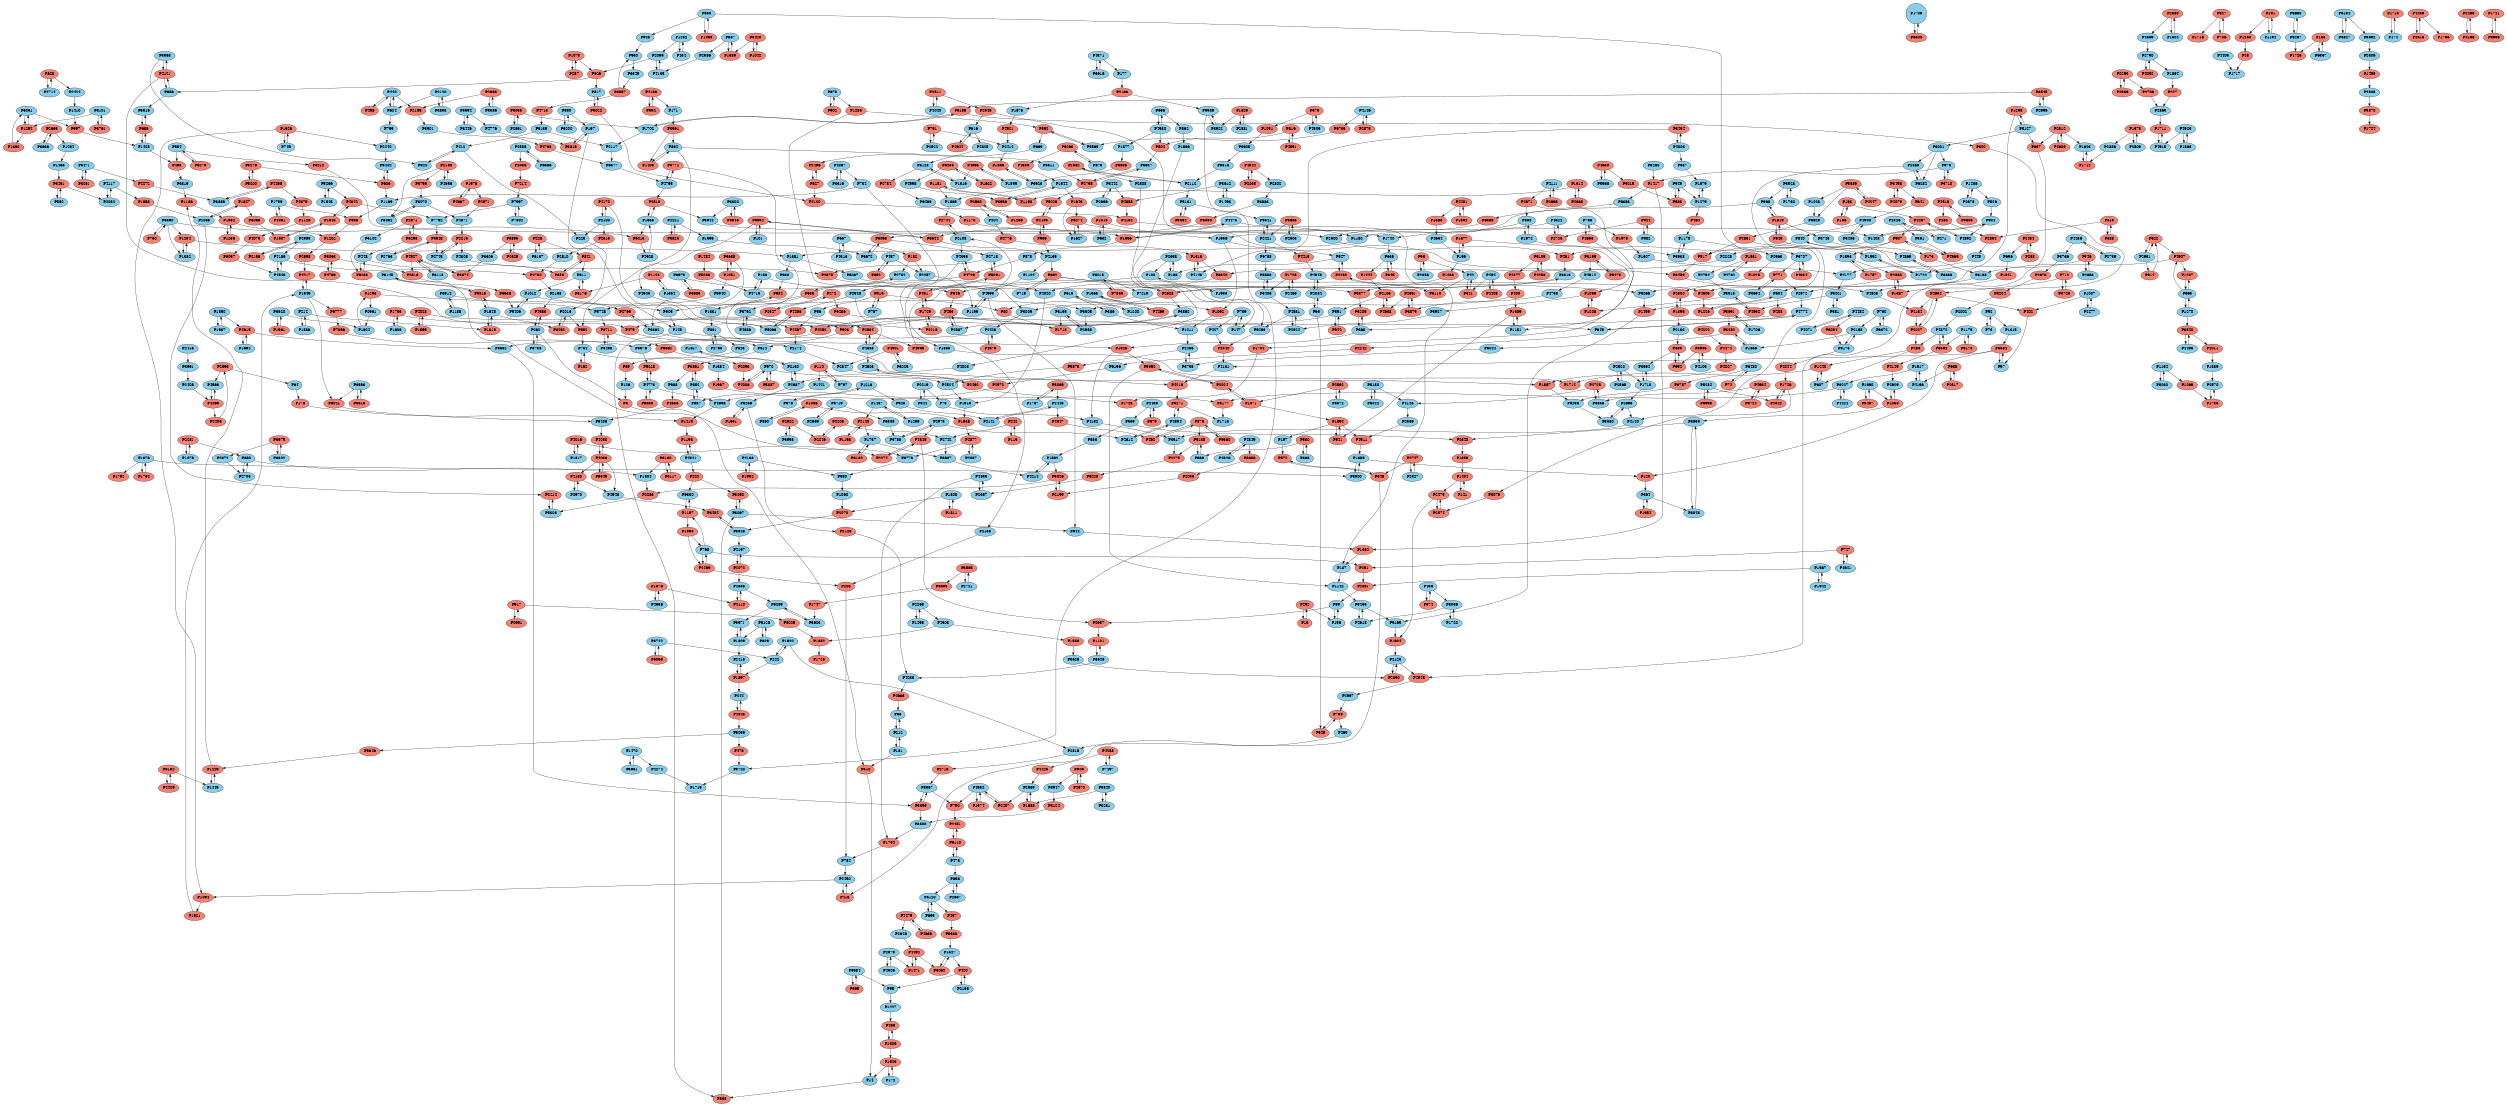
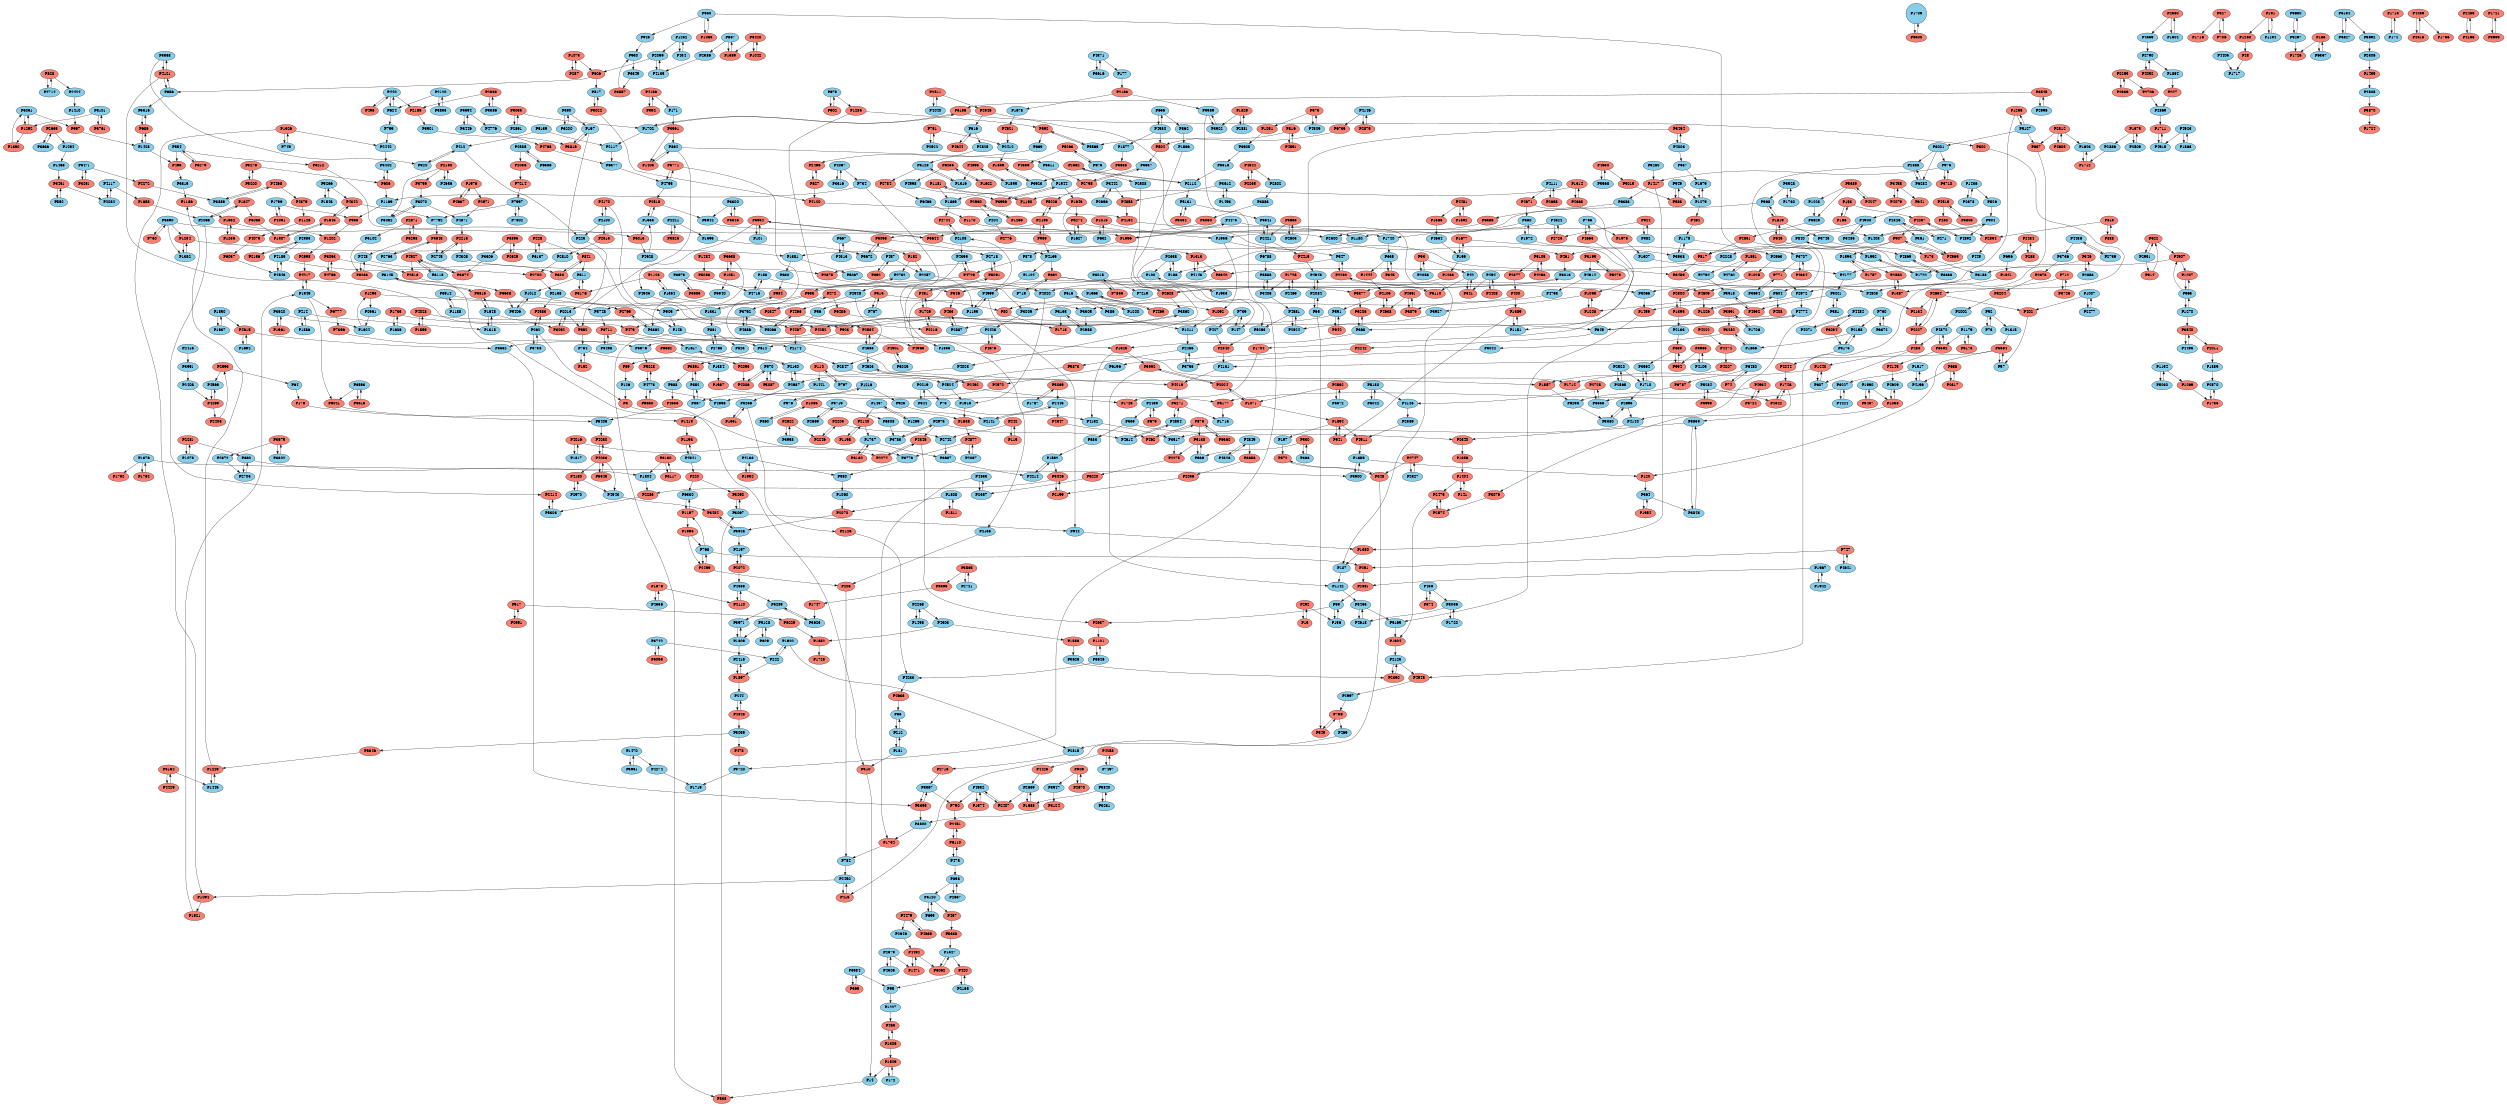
(542, 111) -> none
(490, 330) -> (490, 330)
(634, 339) -> (647, 339)
